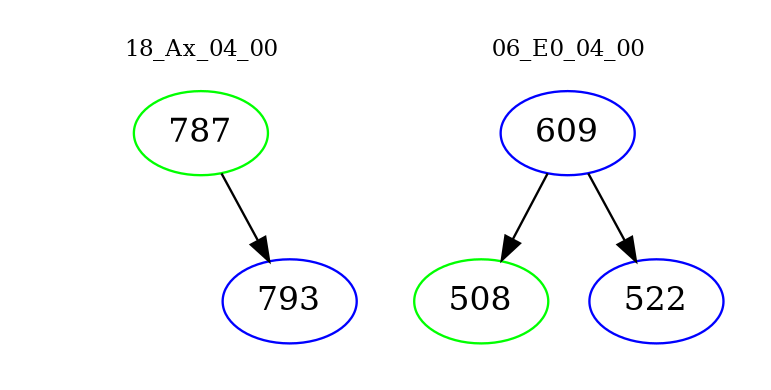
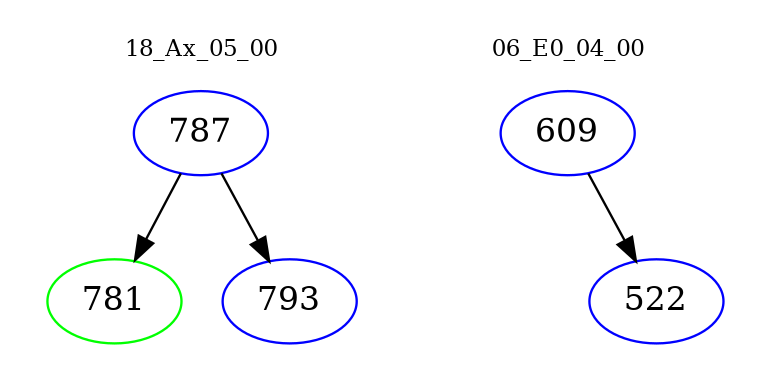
(202, 50) -> (202, 50)
(201, 133) -> (201, 133)
none -> (114, 301)
(481, 301) -> none
